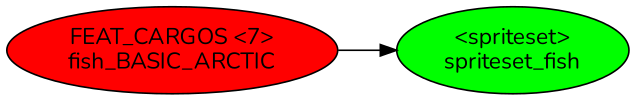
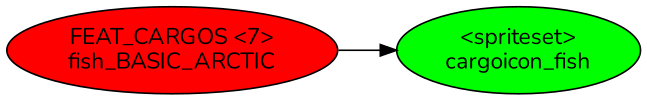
(513, 50) -> (519, 50)
